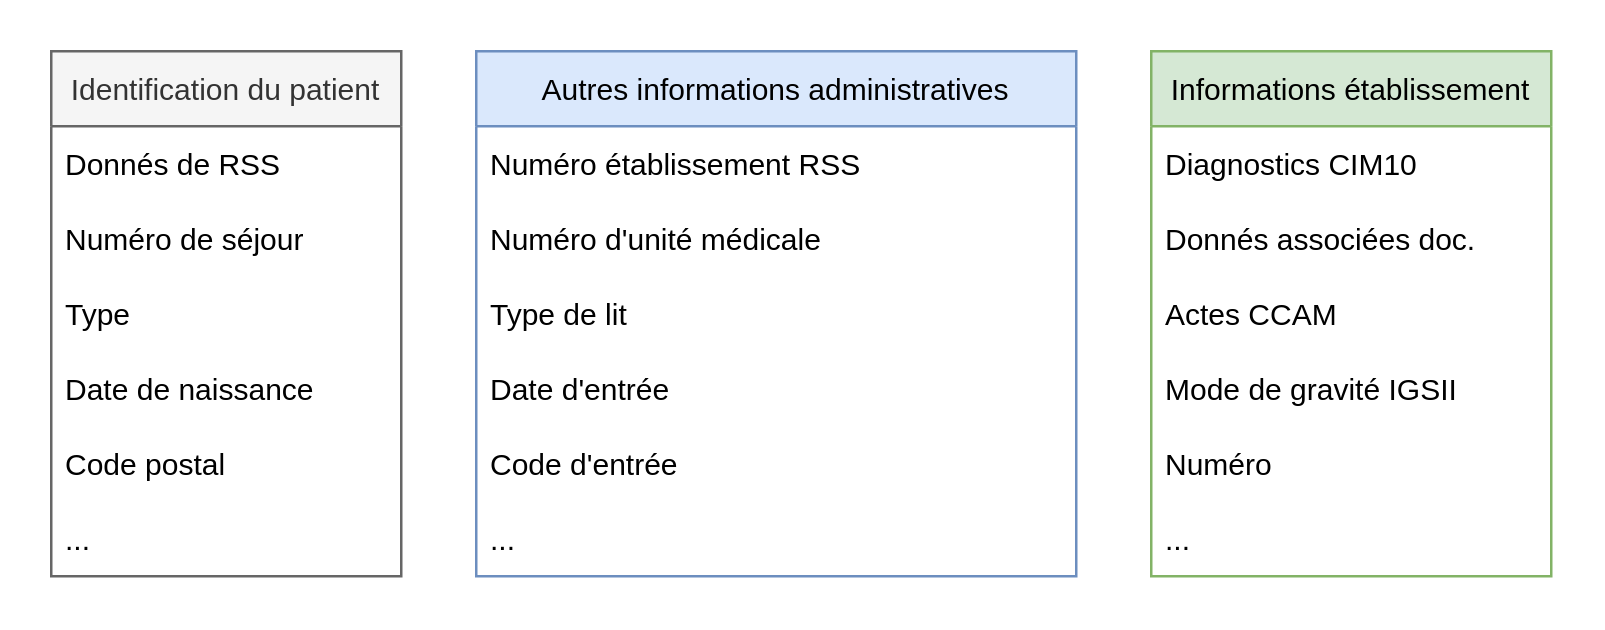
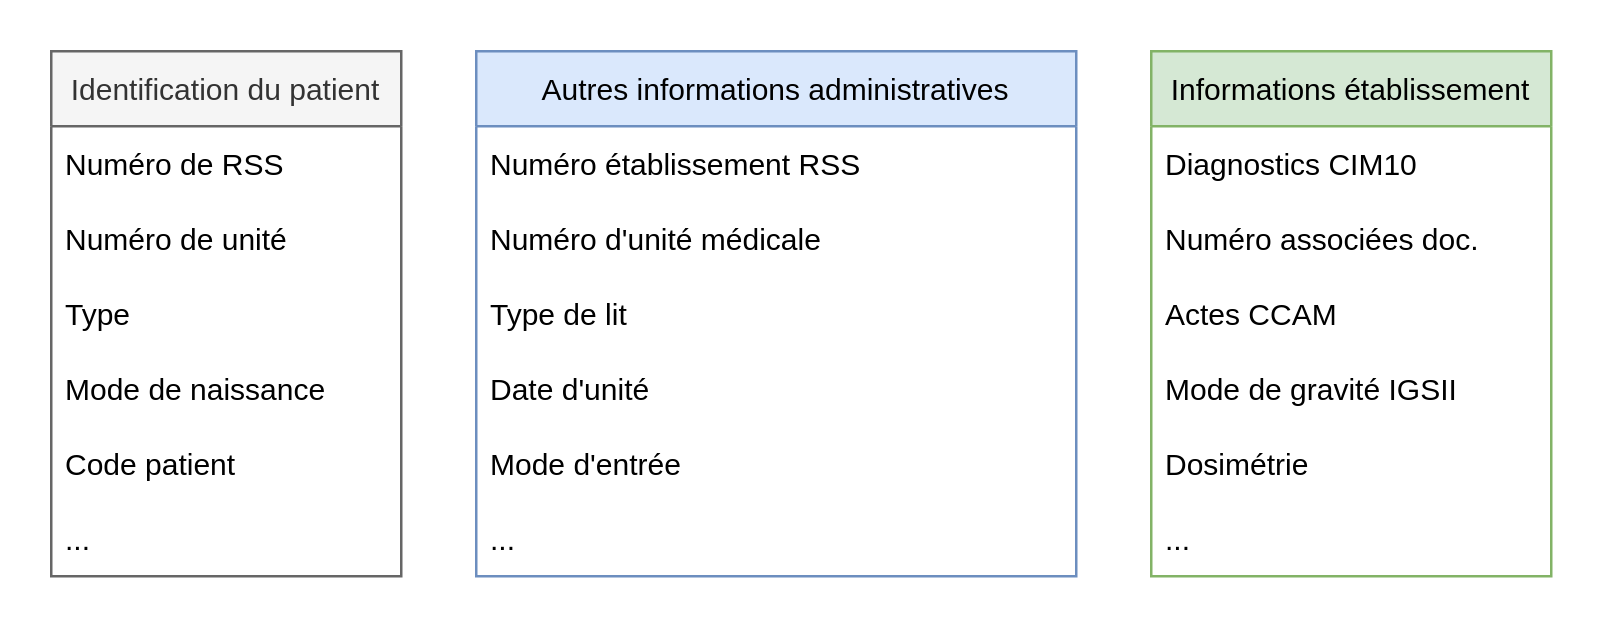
(166, 165) -> (166, 165)
(192, 240) -> (179, 240)
(1326, 240) -> (1326, 240)
(196, 390) -> (196, 390)
(591, 390) -> (579, 390)
(150, 465) -> (158, 465)
(591, 465) -> (591, 465)
(1215, 465) -> (1241, 465)
